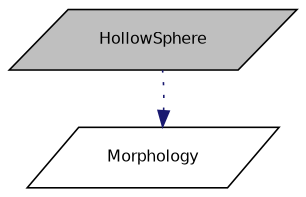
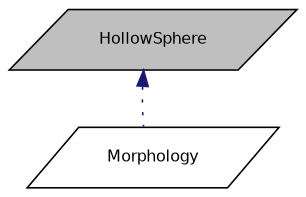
(164, 91) -> (142, 107)
